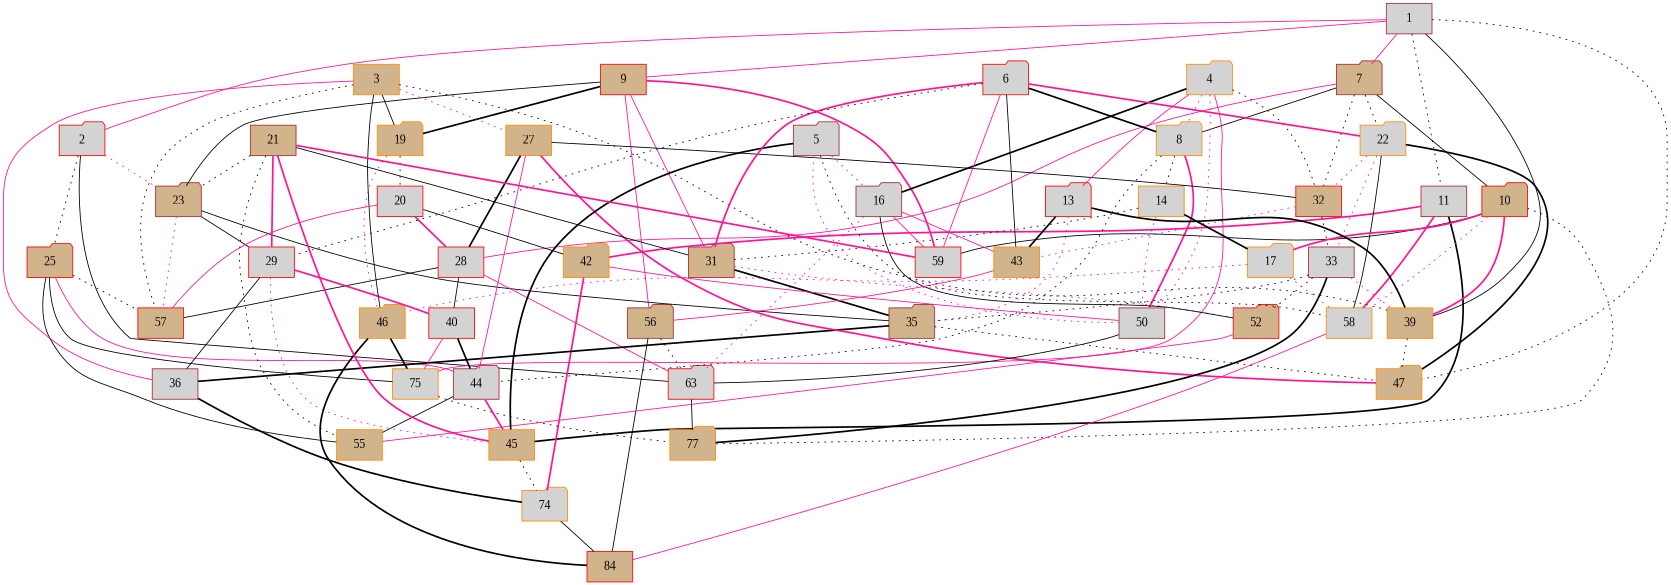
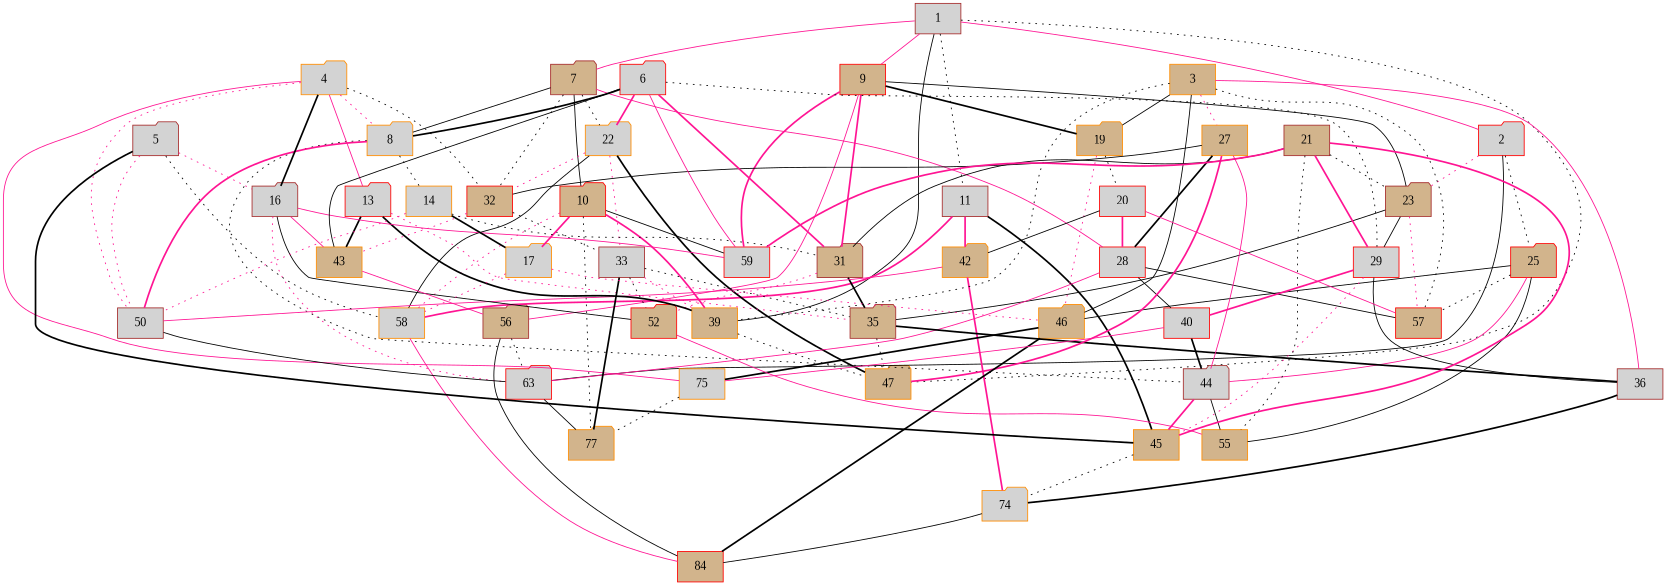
(664, 163) -> (851, 175)
(197, 364) -> (1319, 288)
